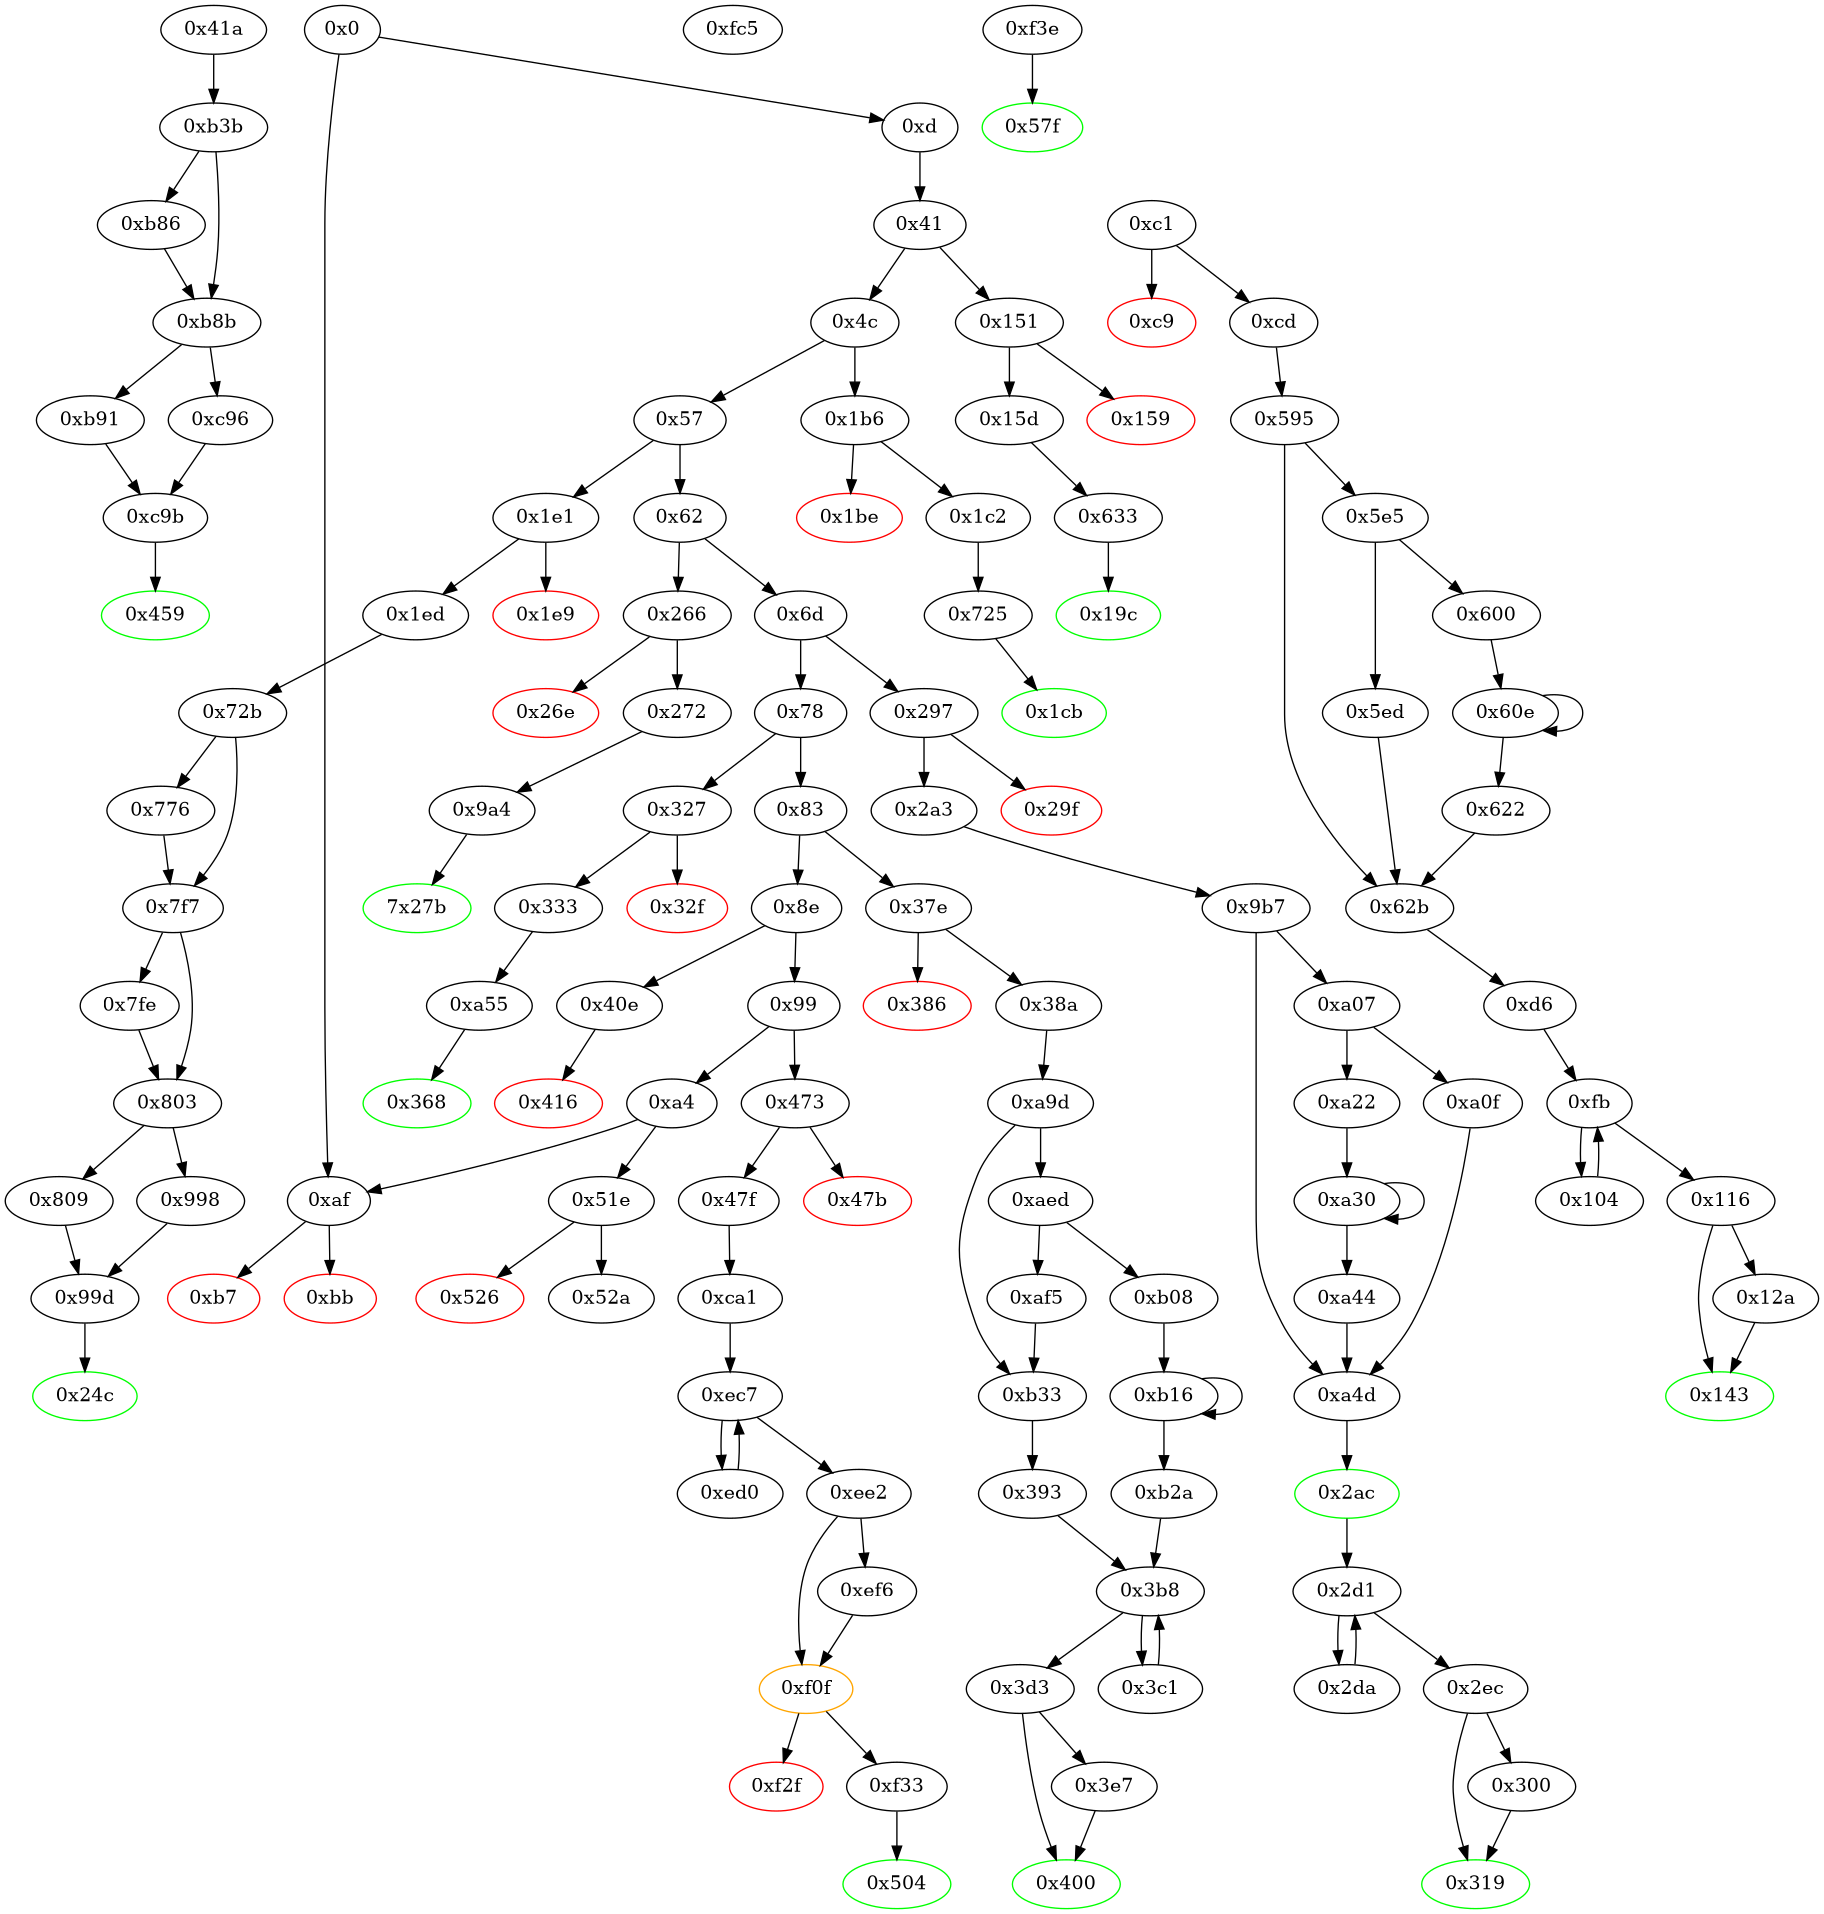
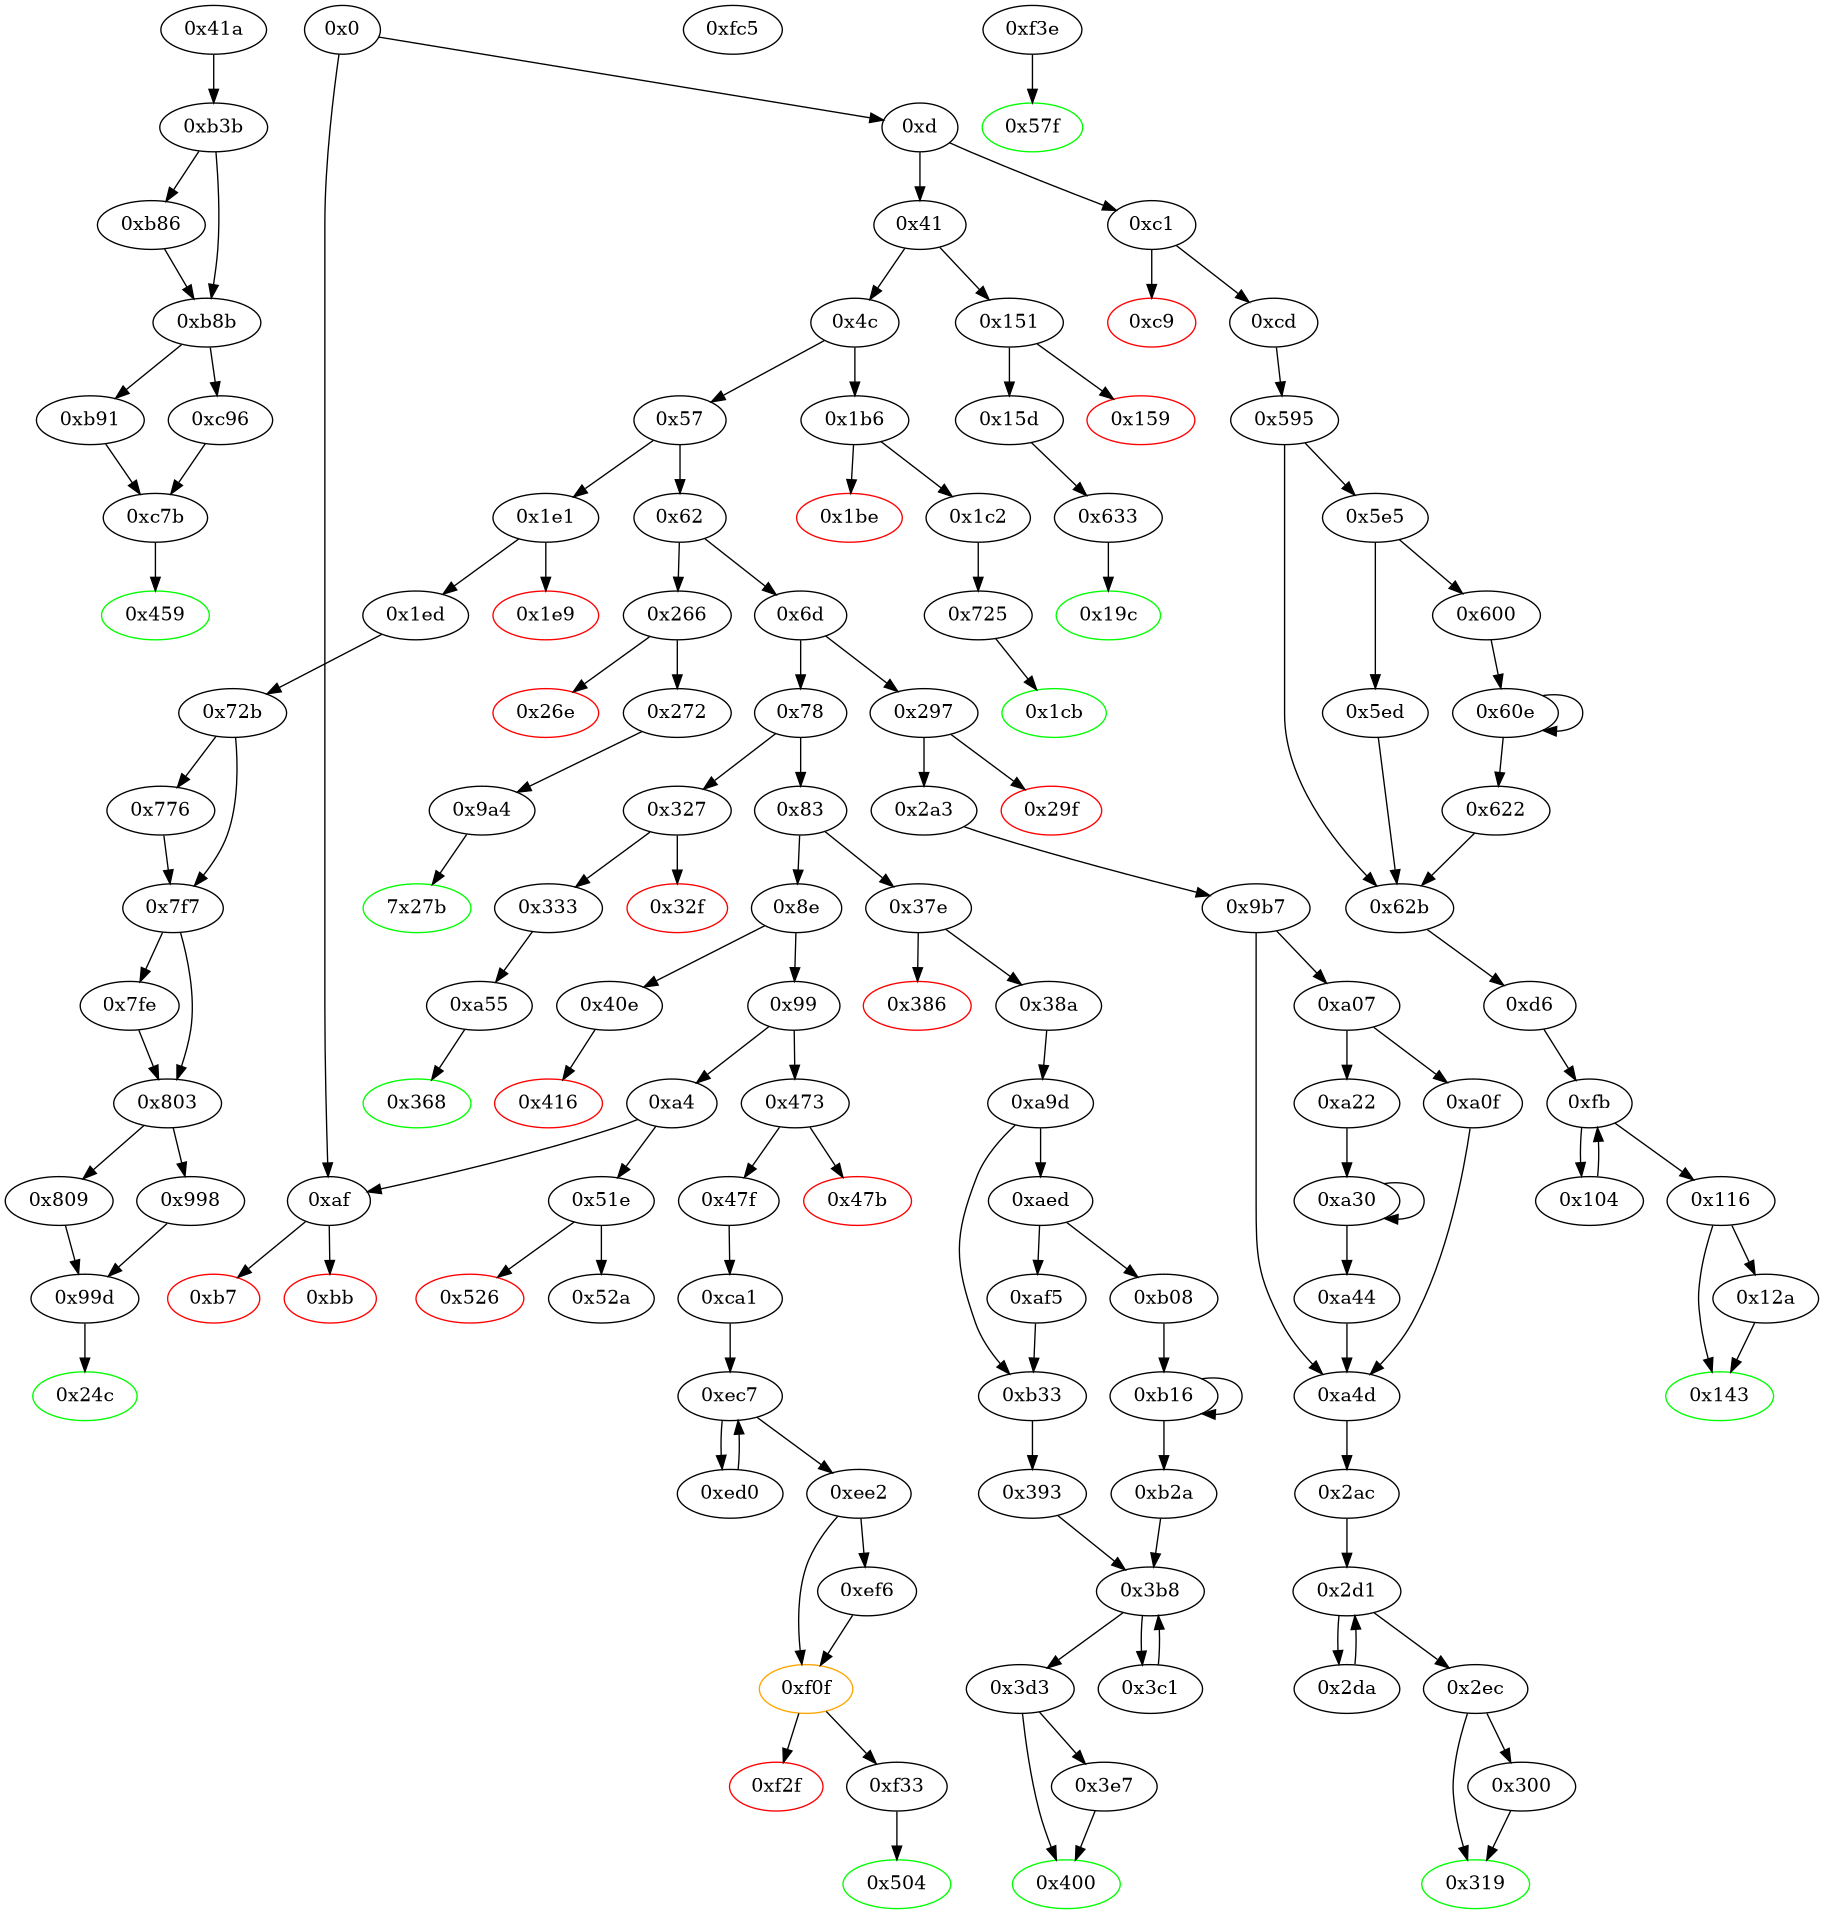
none -> (1026, 175)
(155, 518) -> (155, 518)
(1347, 1494) -> (1347, 1494)
